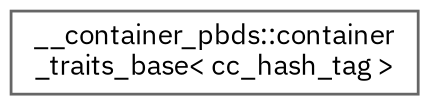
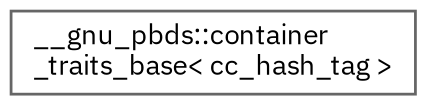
(215, 53) -> (213, 53)
